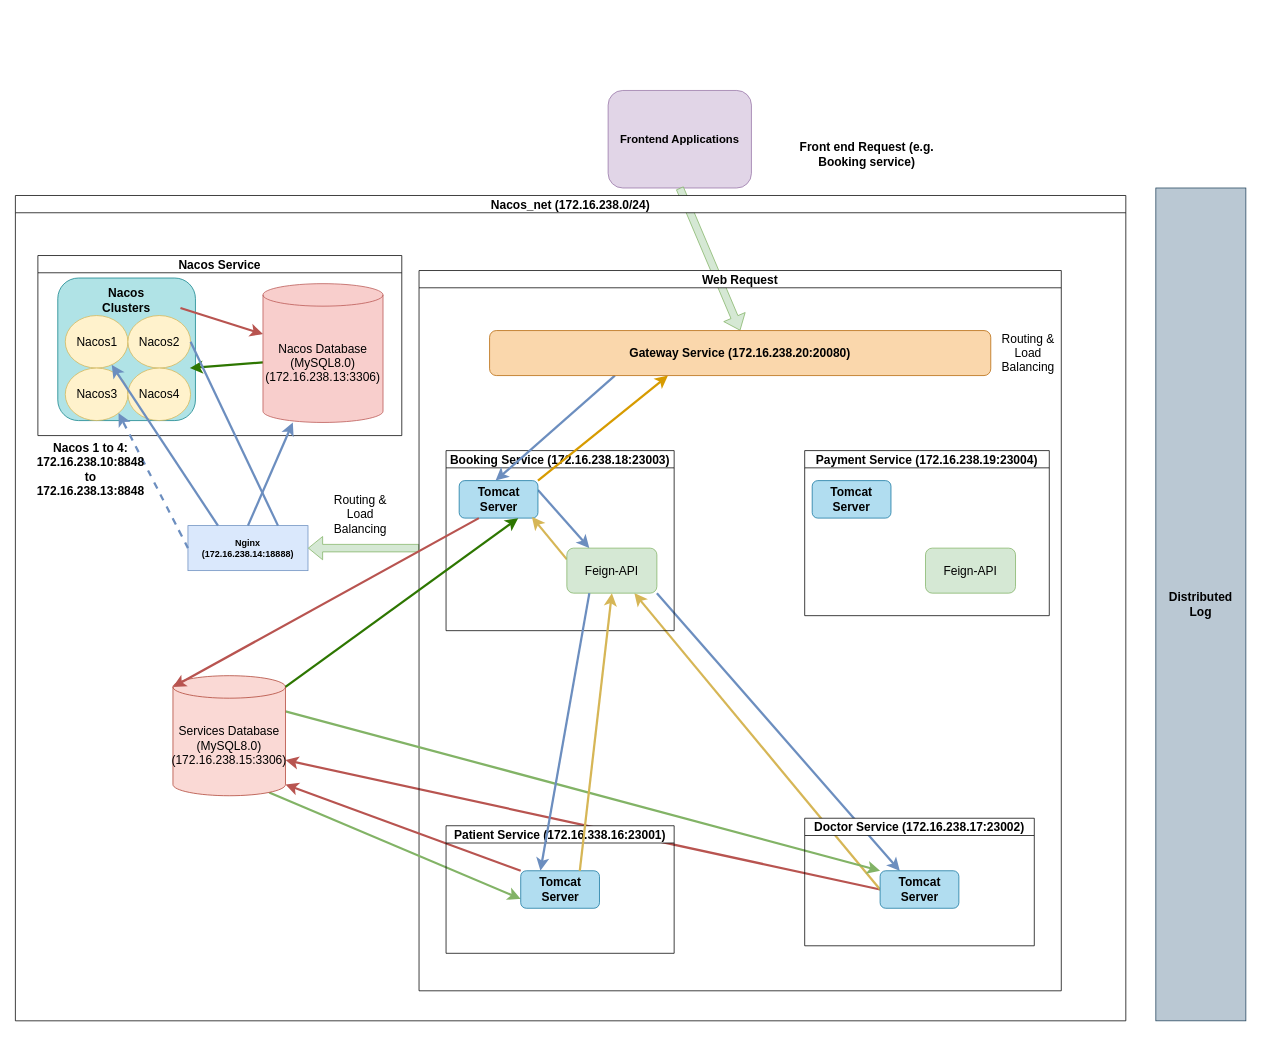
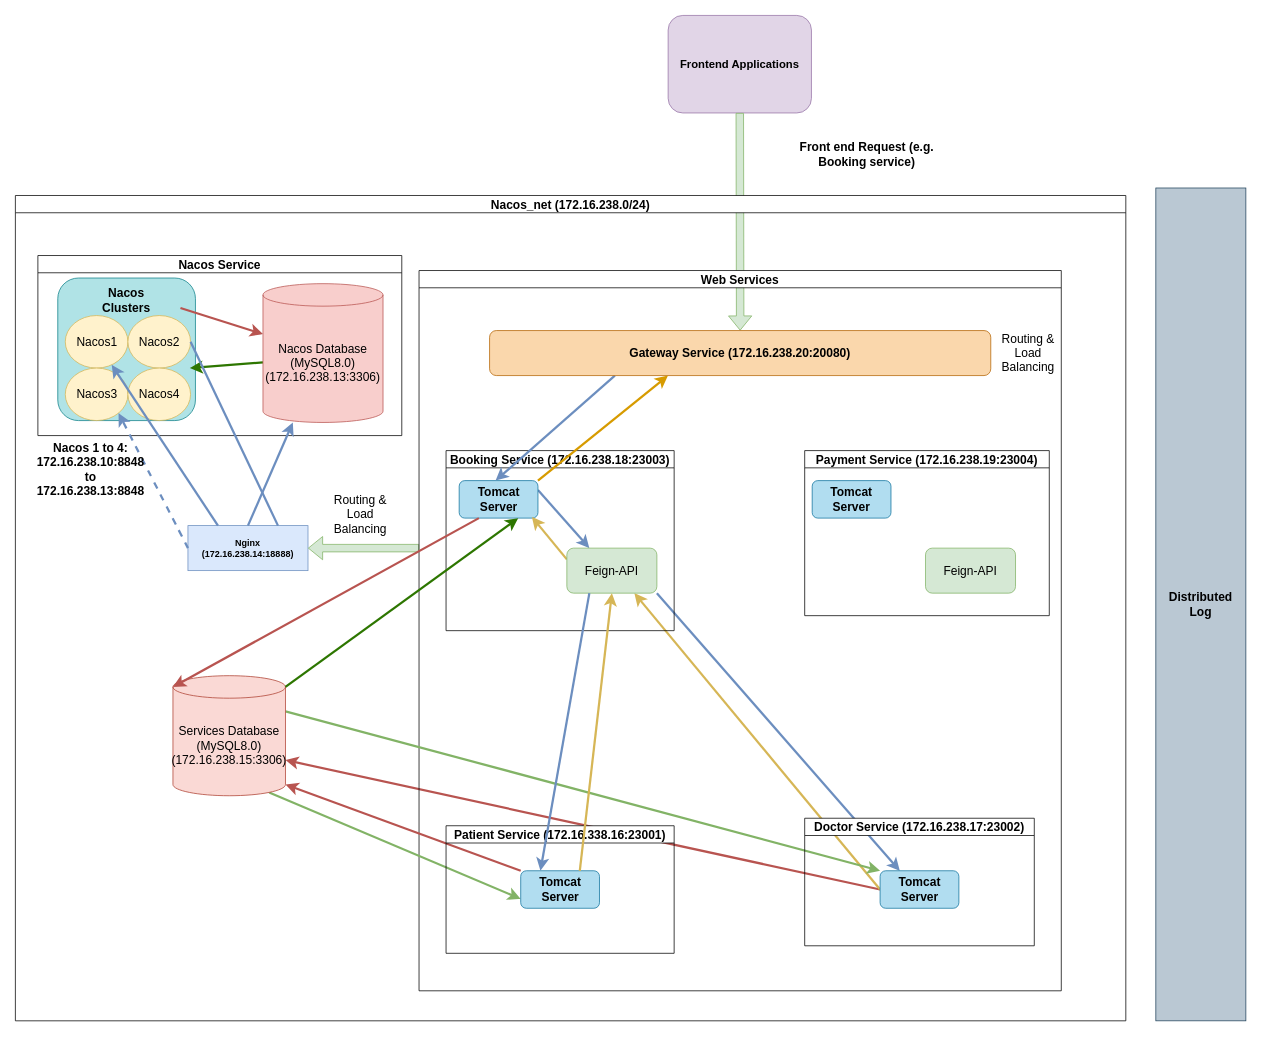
(680, 139) -> (740, 64)
(740, 279) -> (740, 279)
